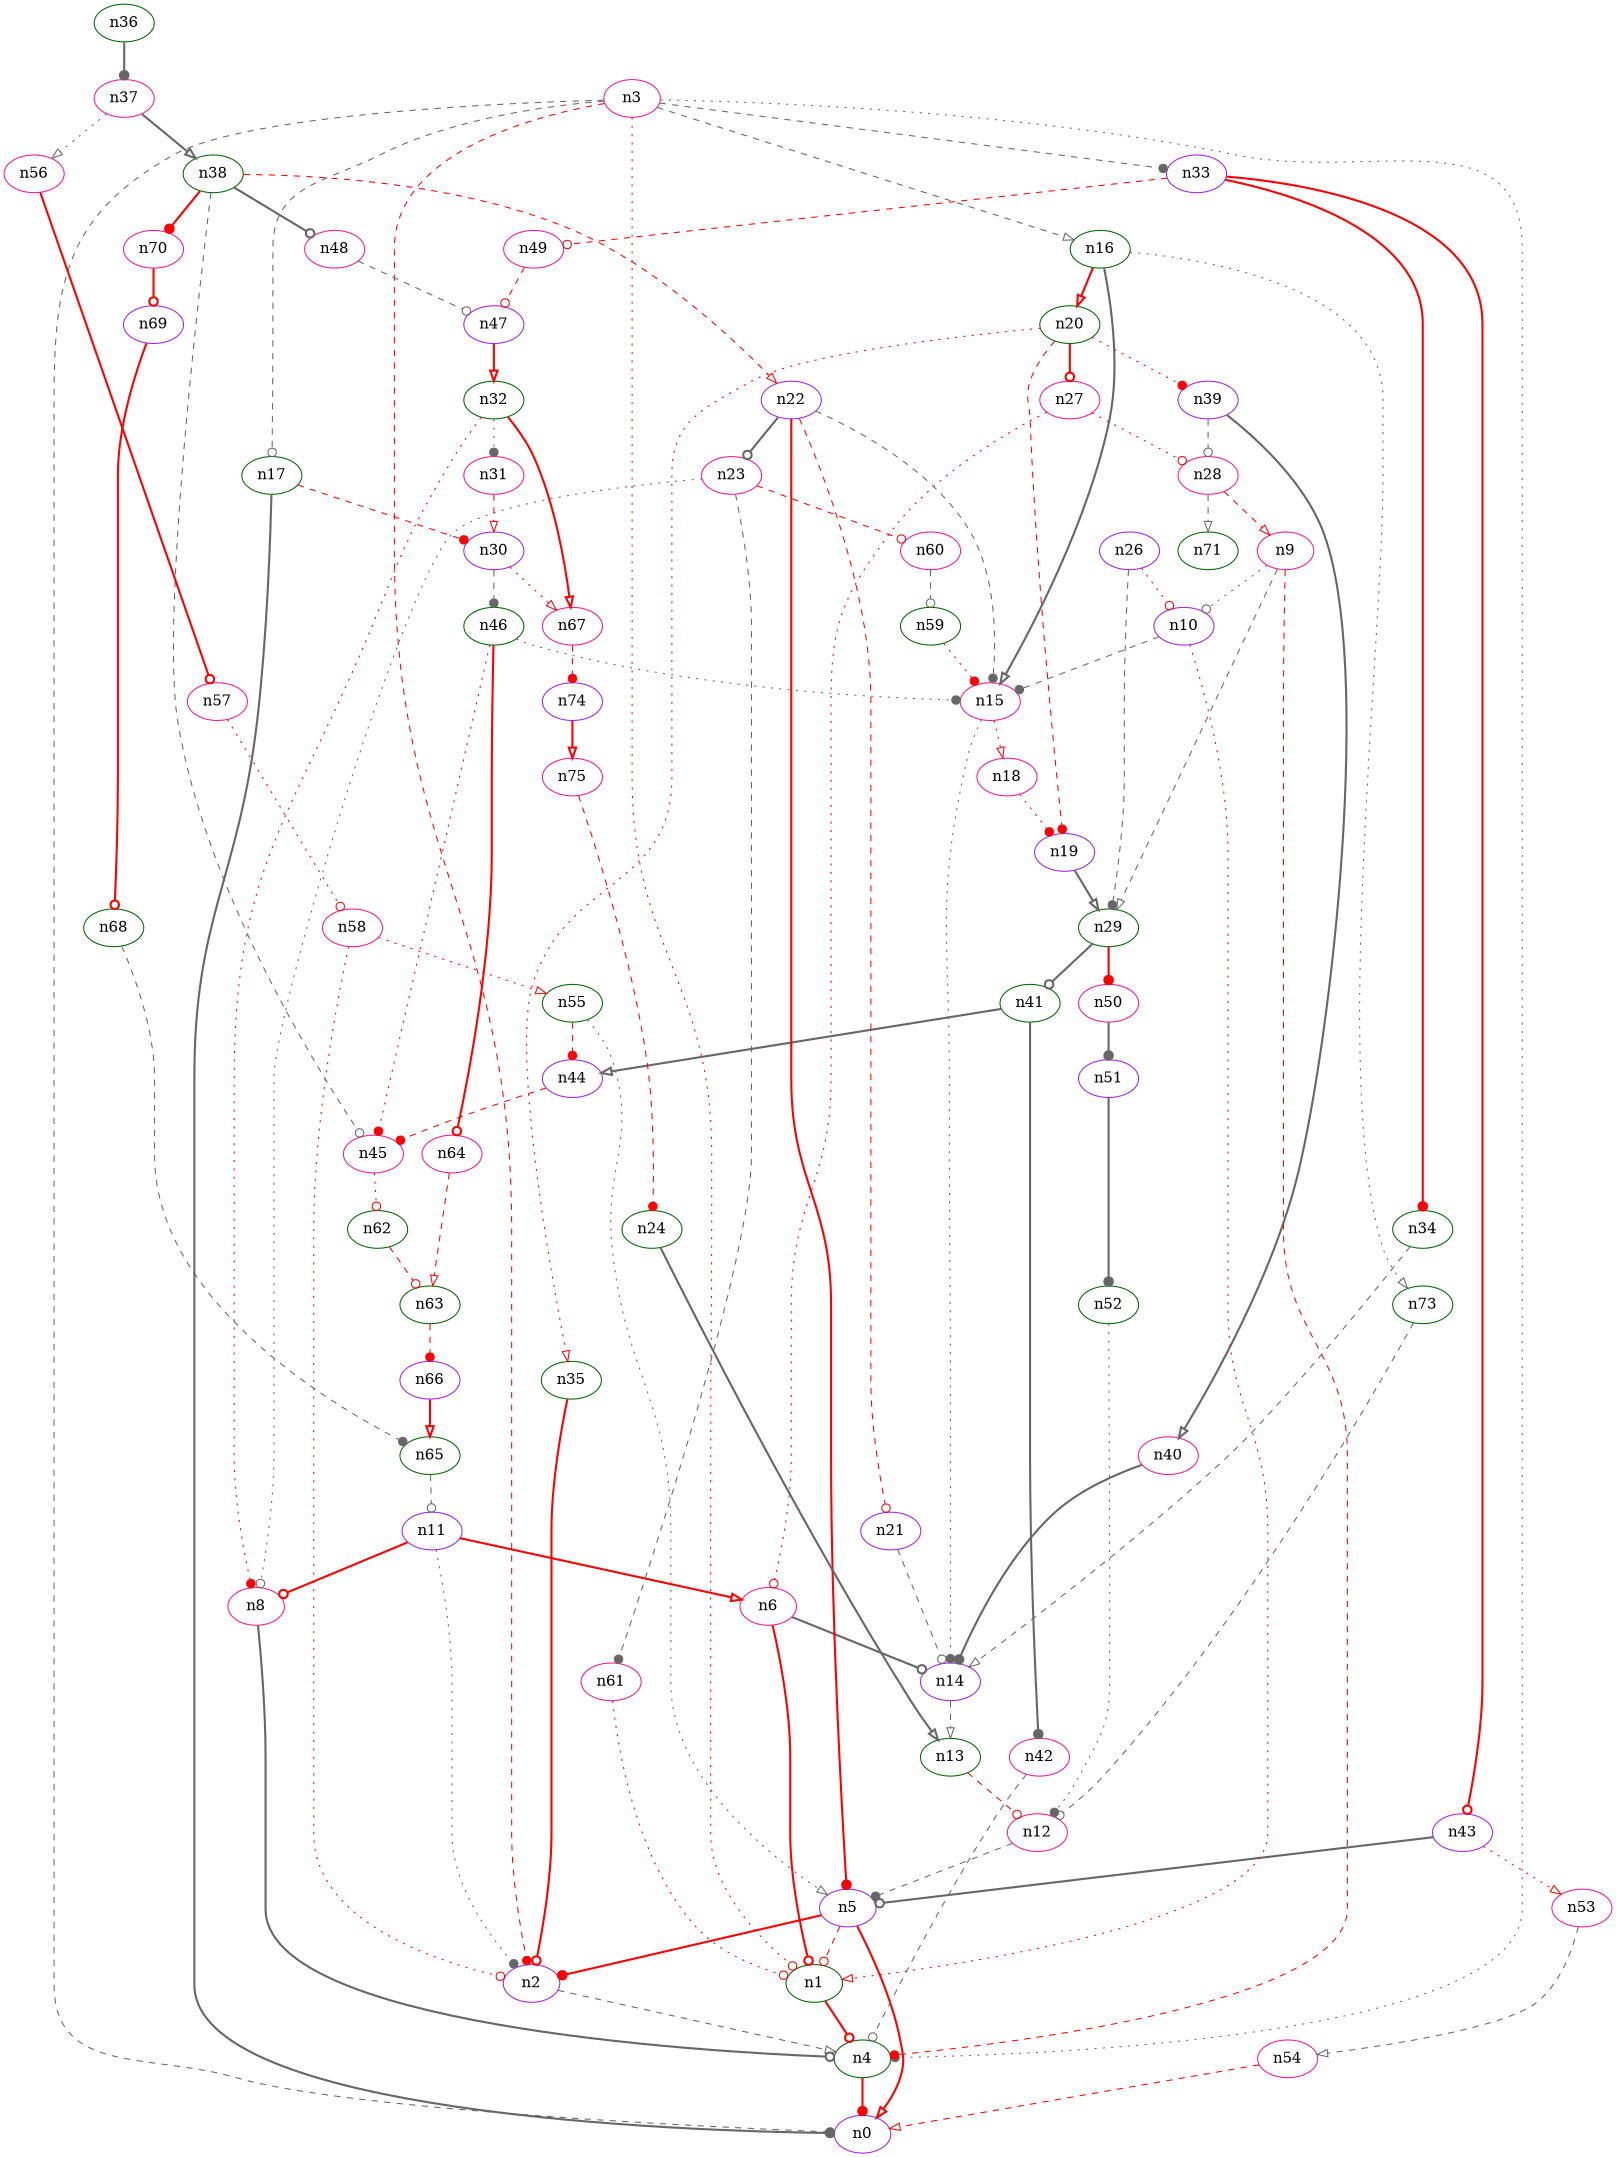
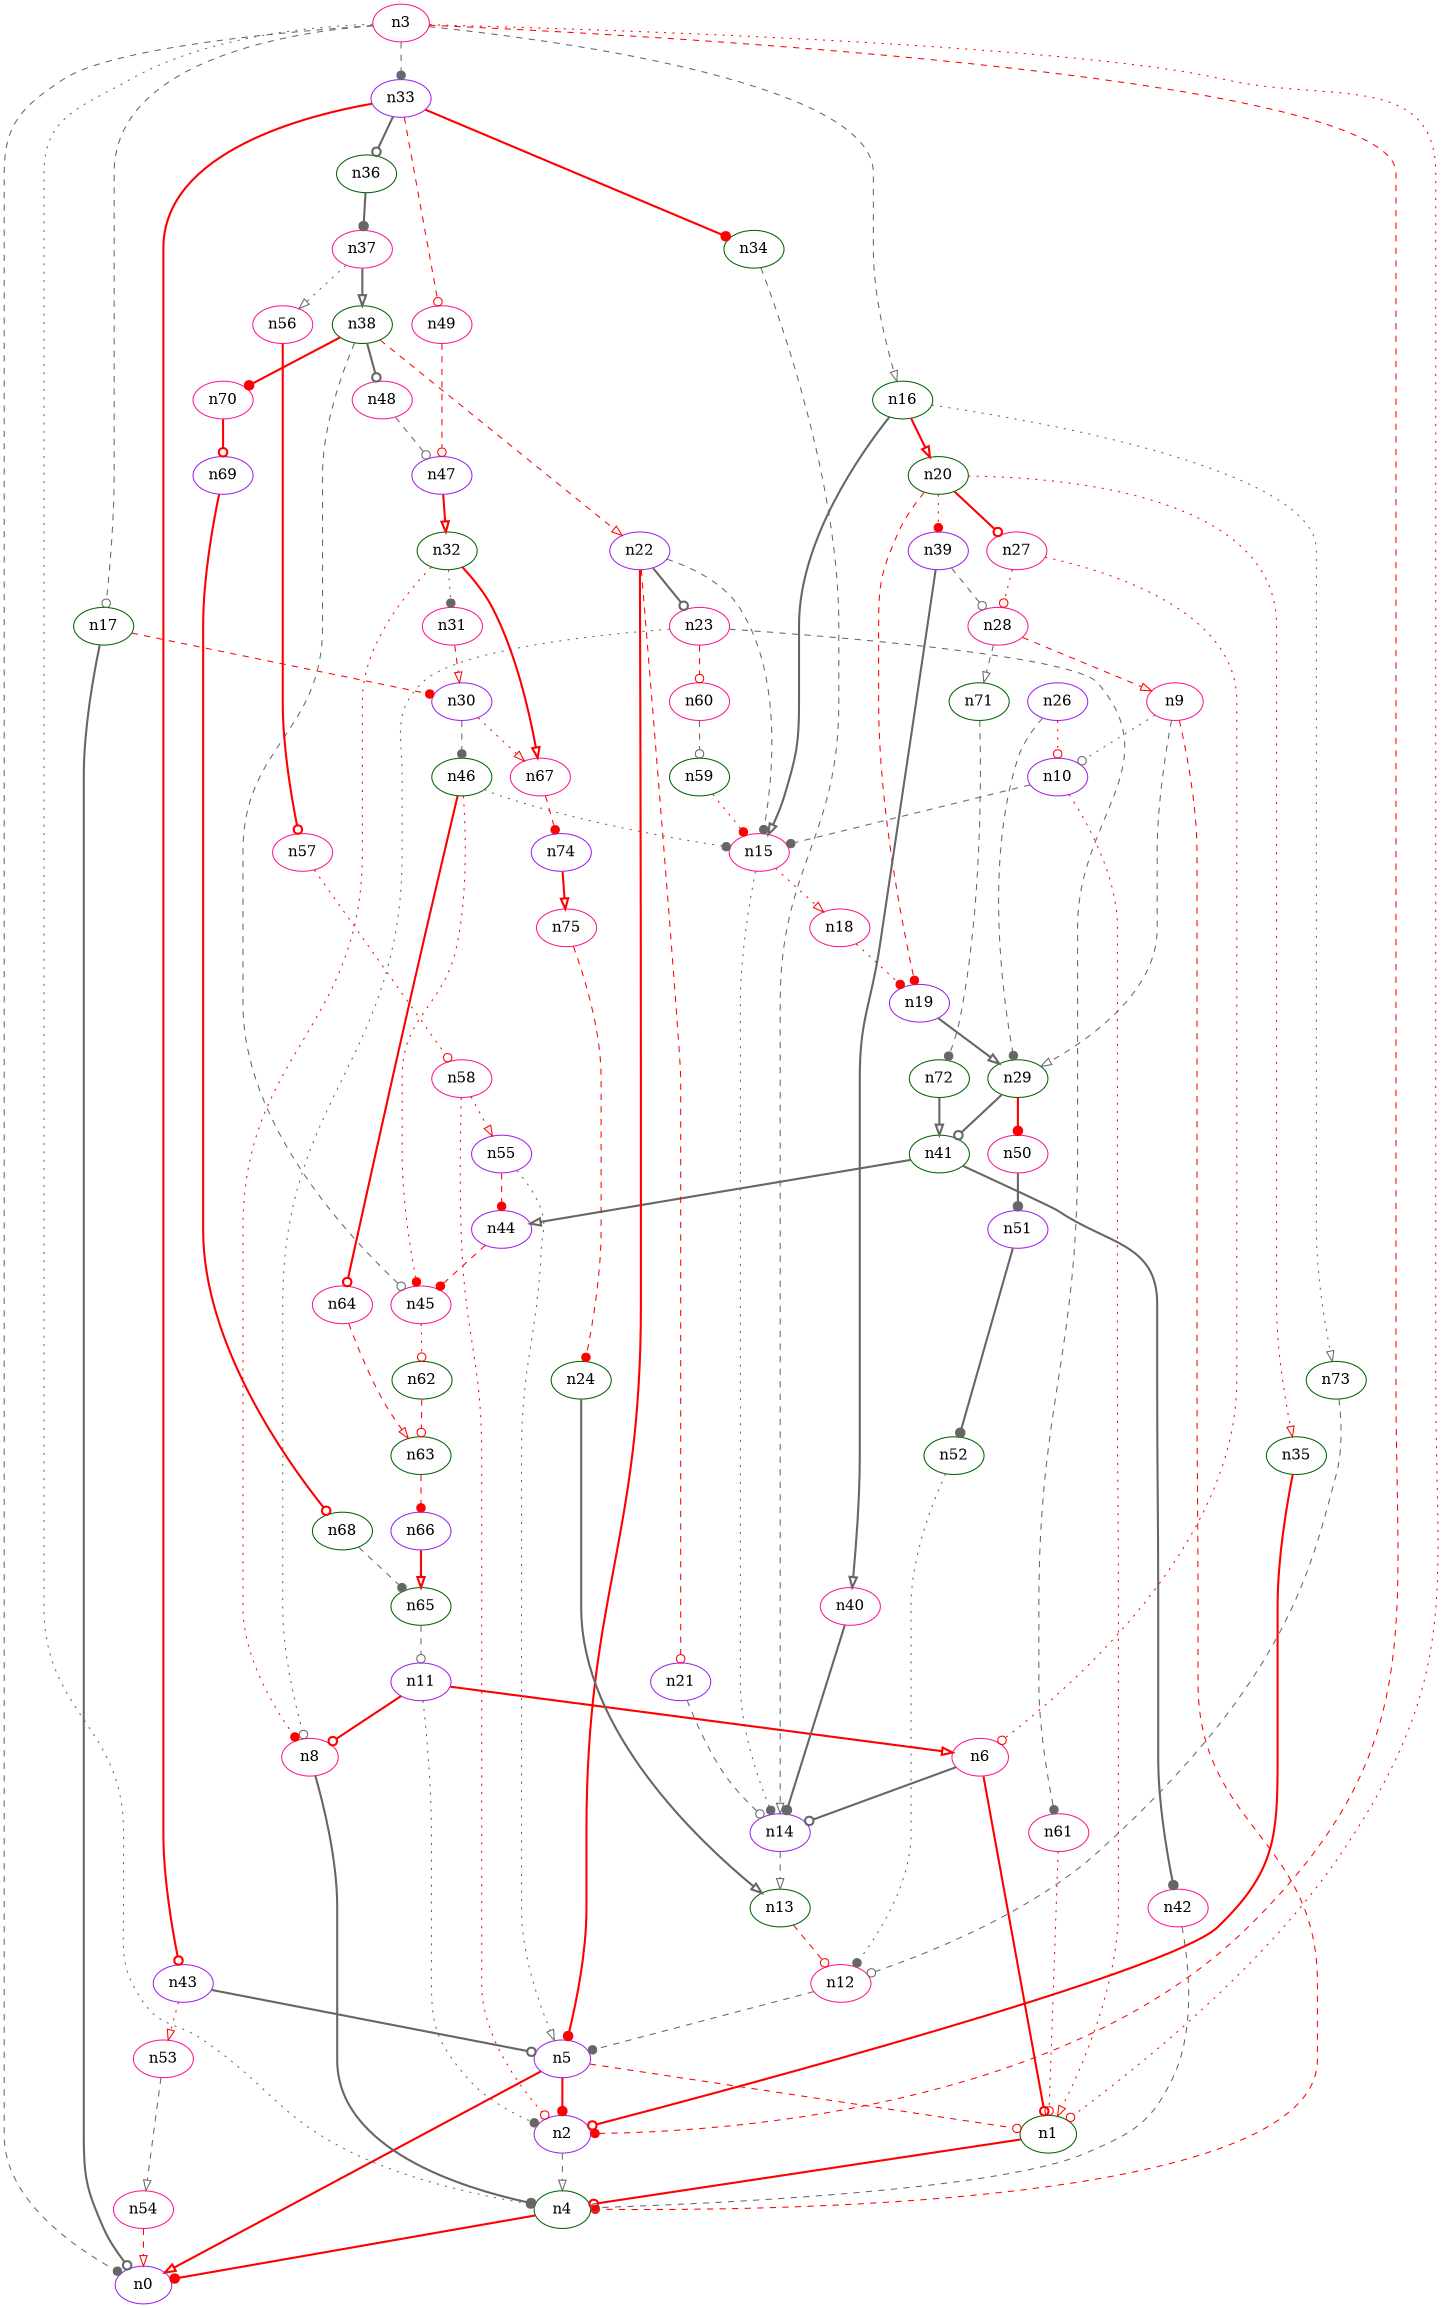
none -> (386, 132)
(572, 1003) -> (502, 1154)
none -> (939, 1079)
